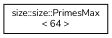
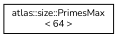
(56, 19) -> (59, 19)
